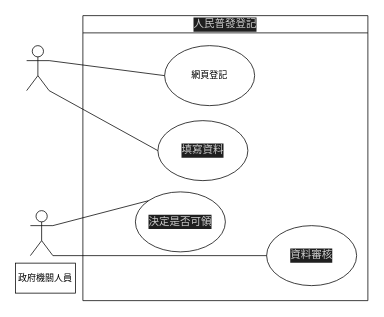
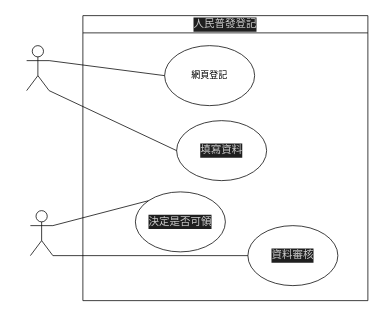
(203, 150) -> (222, 150)
(312, 255) -> (293, 255)
(45, 278) -> none
